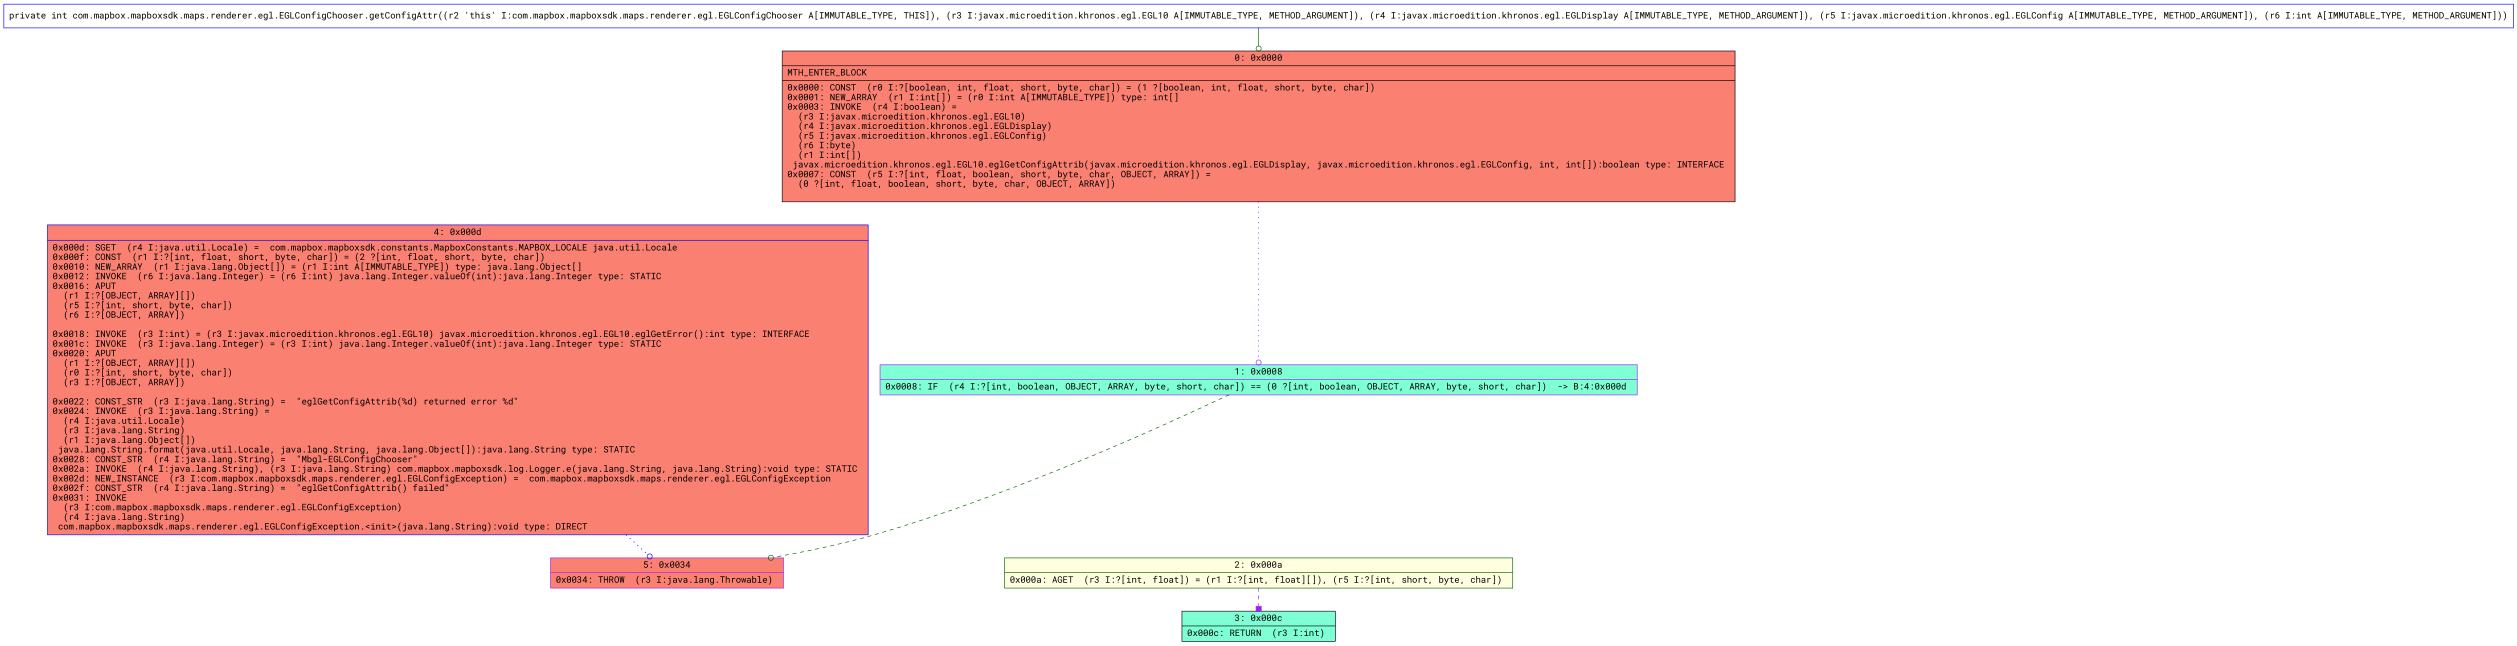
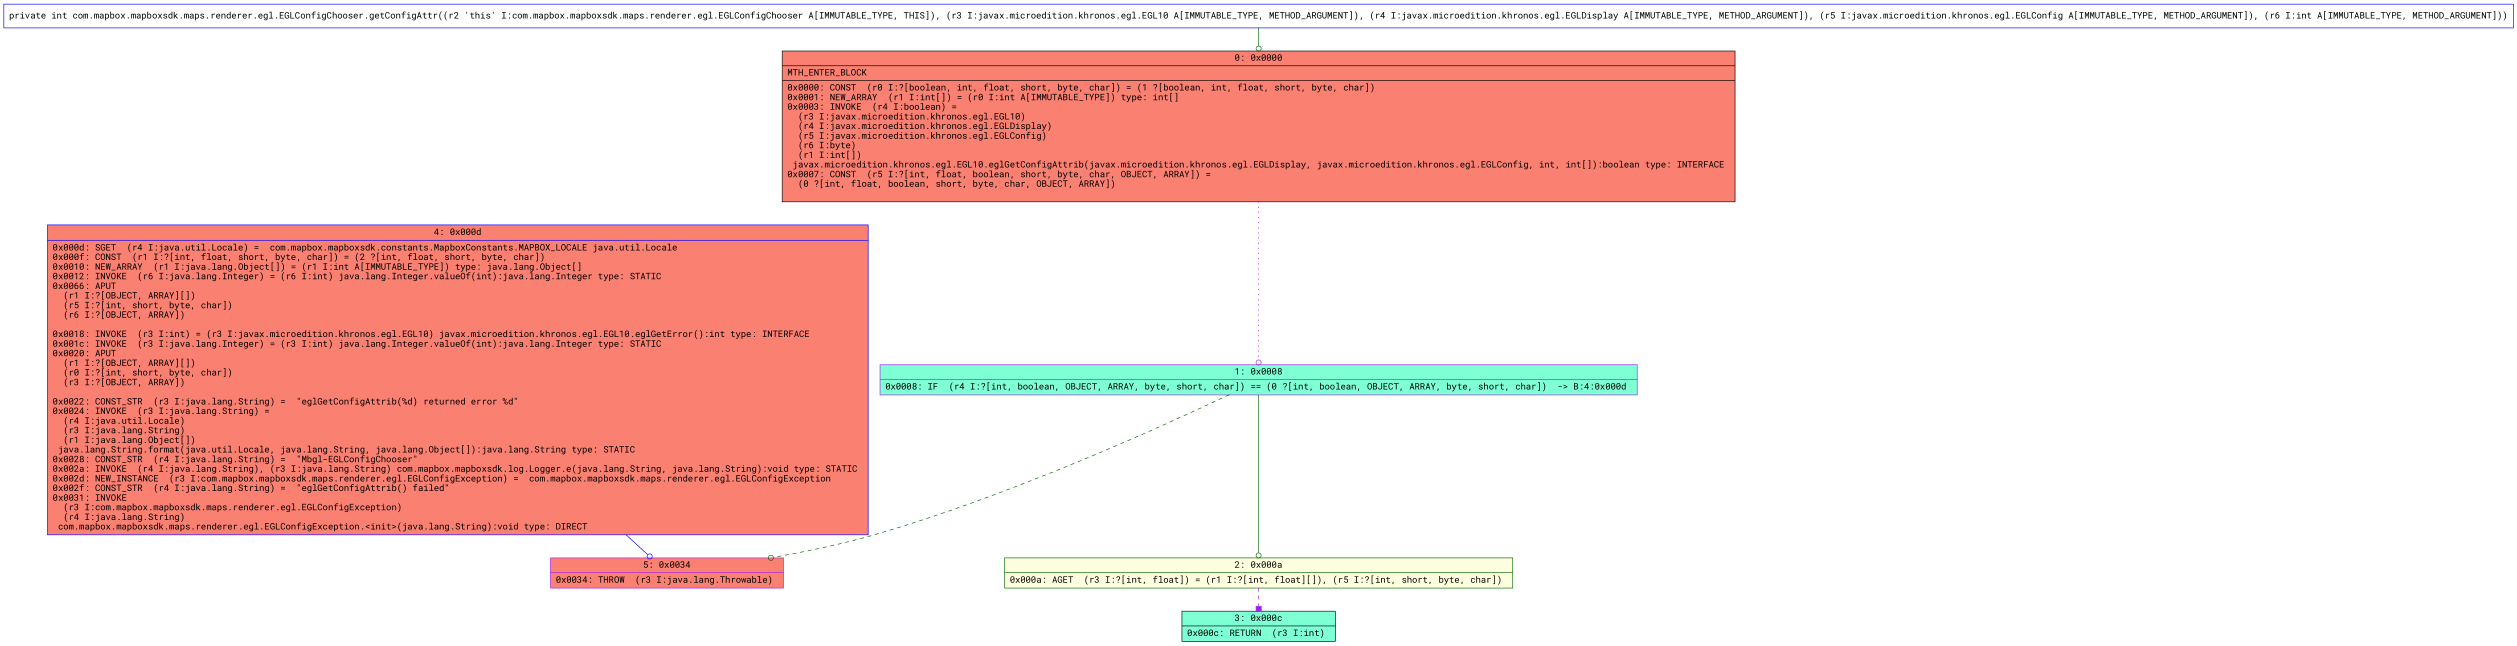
(90, 286) -> (90, 286)
none -> (1259, 474)
(637, 545) -> (637, 545)
